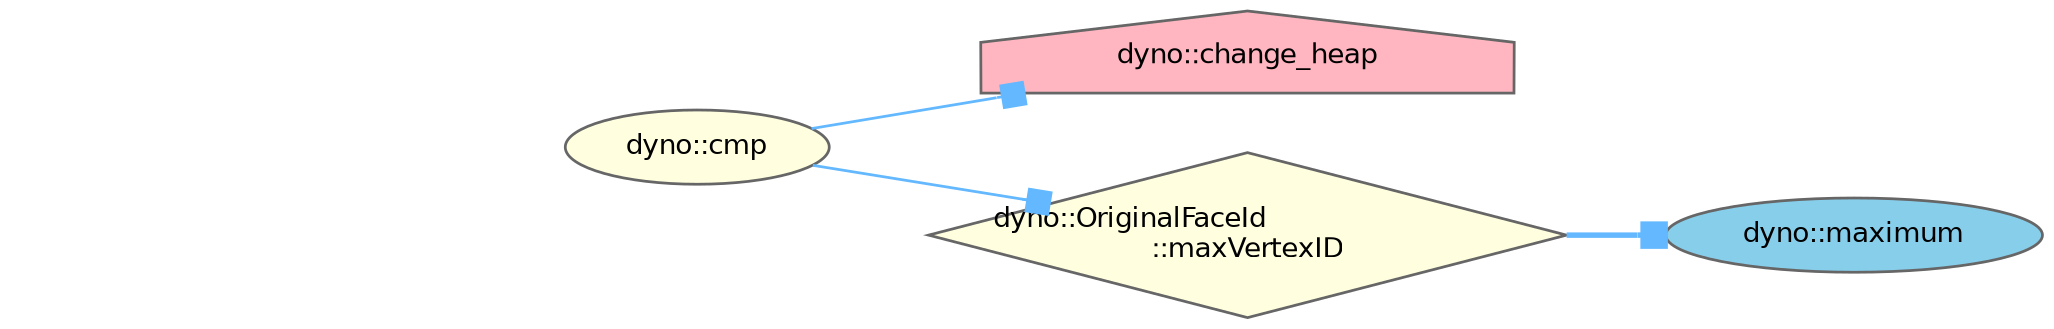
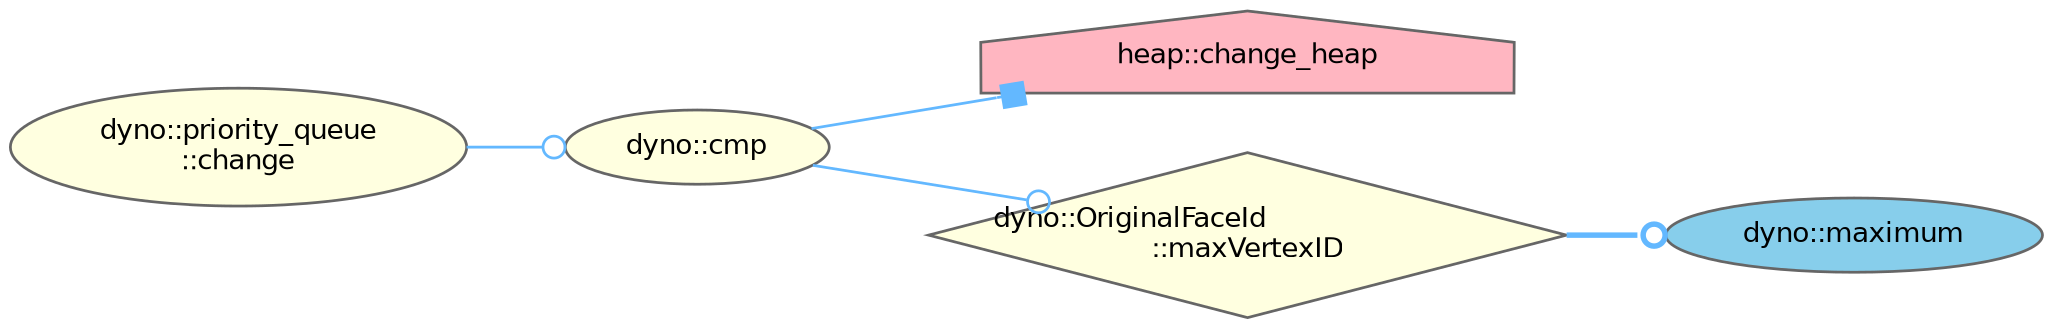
(1247, 56) -> (1247, 56)
none -> (239, 147)
(920, 183) -> (920, 183)
(1602, 235) -> (1602, 235)
